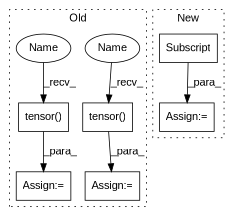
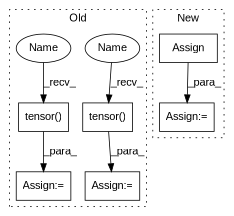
(188, 48) -> (188, 48)
